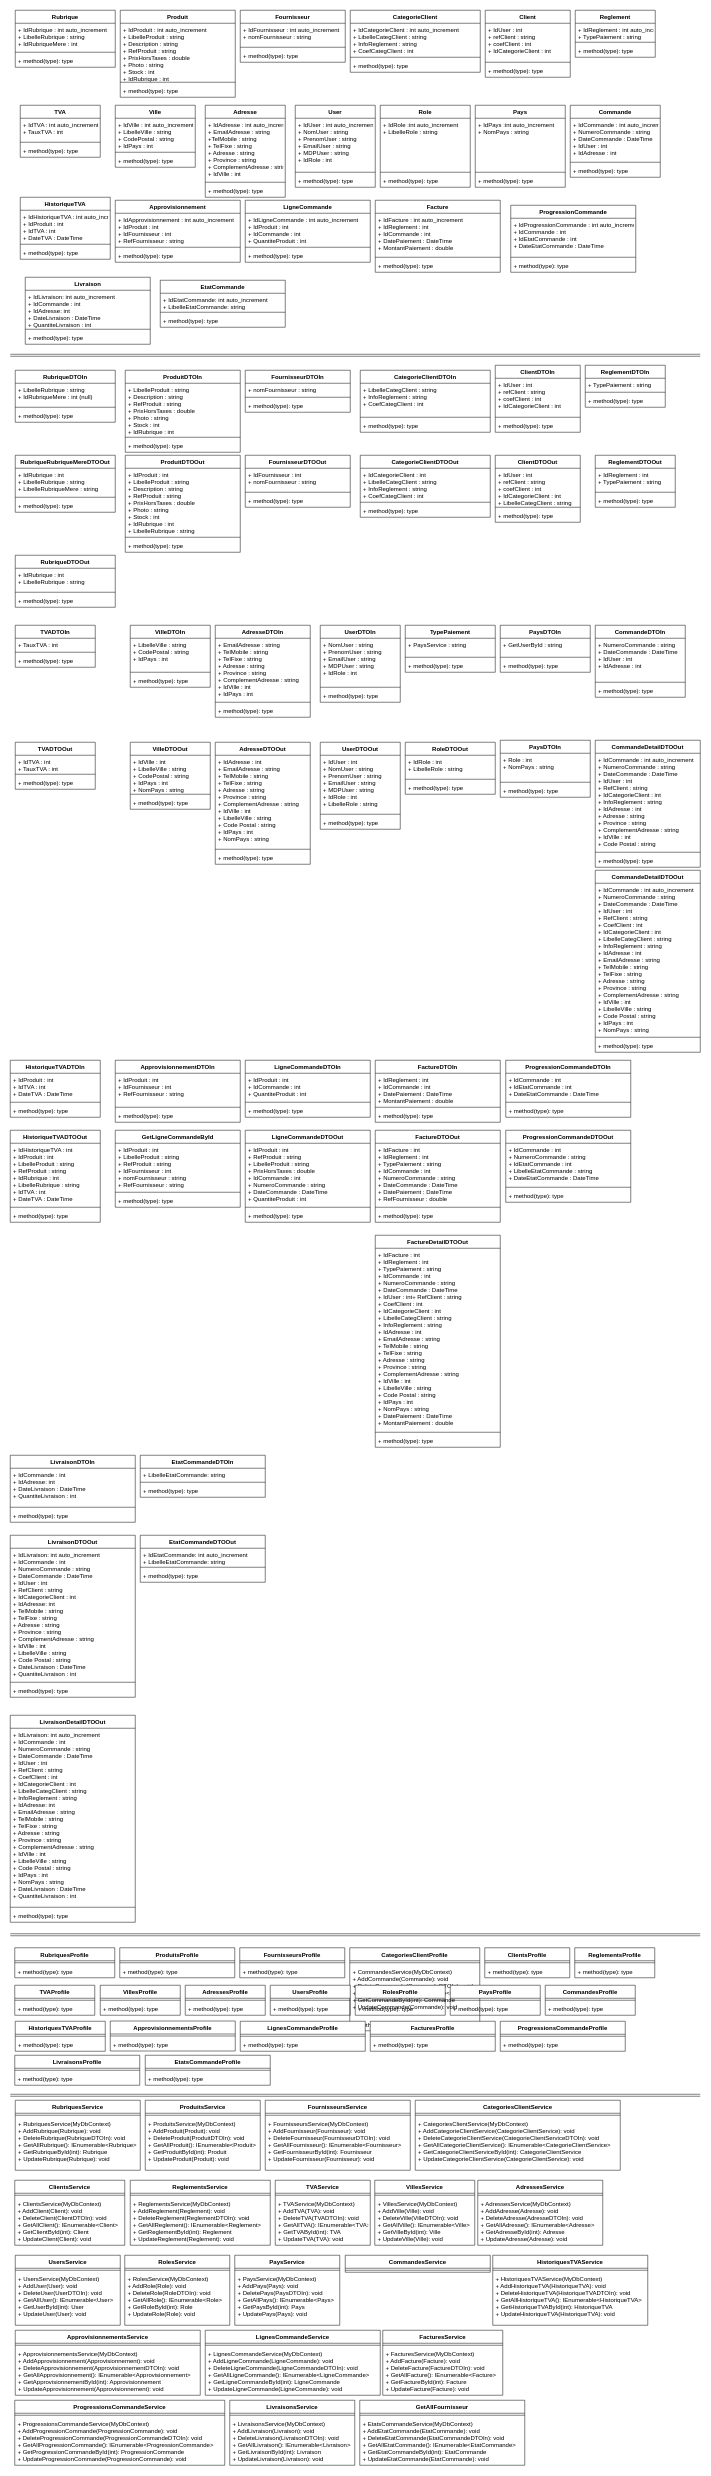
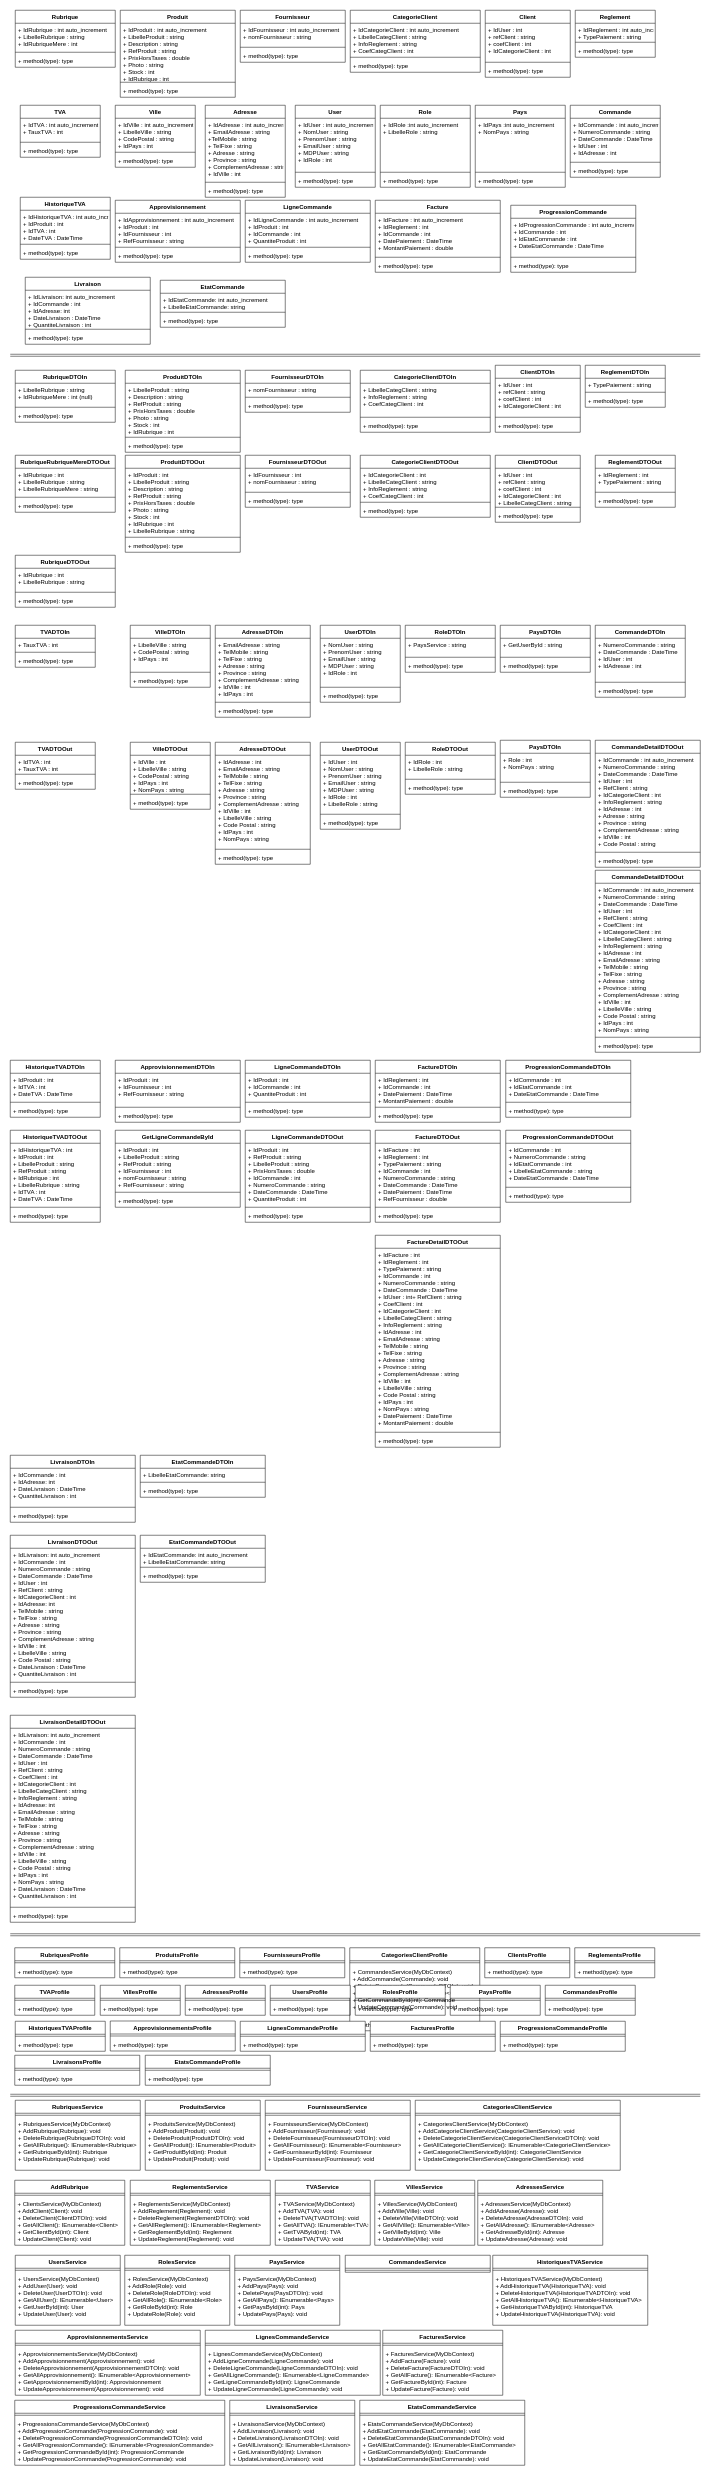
(450, 632) -> (450, 632)
(70, 2187) -> (70, 2187)
(442, 2407) -> (442, 2407)
